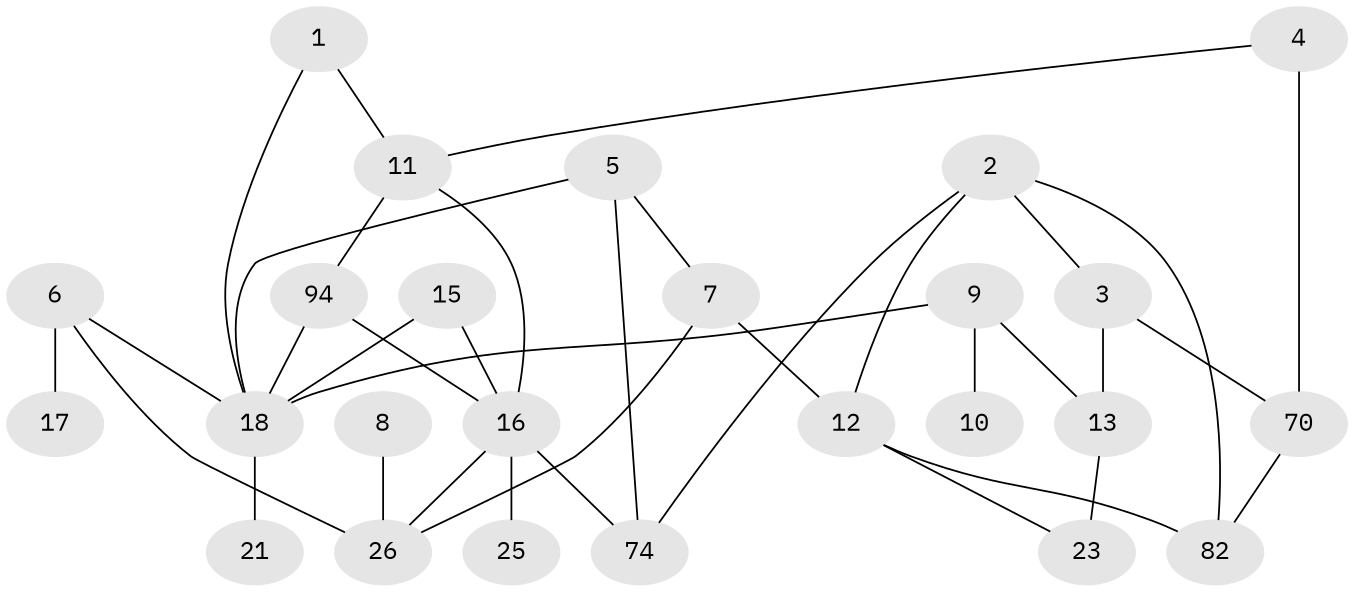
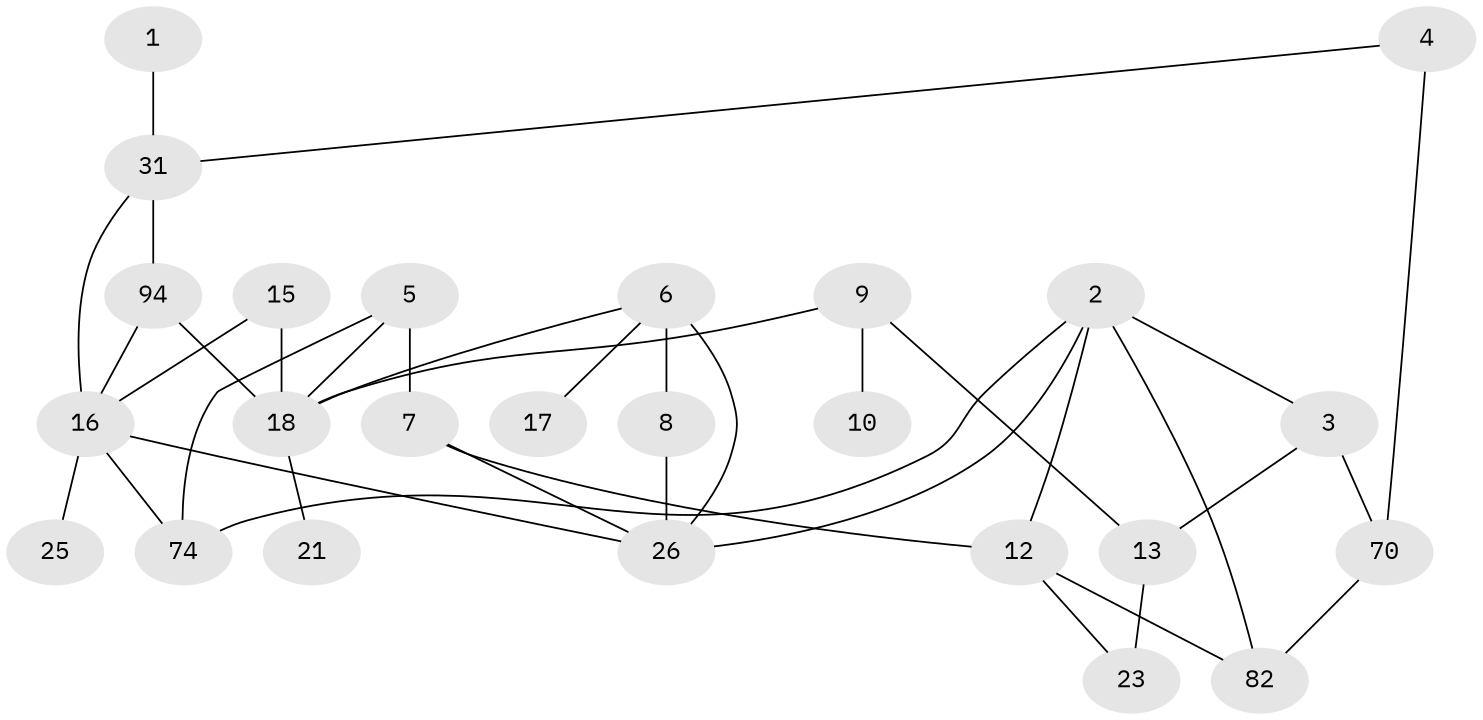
(403, 168) -> (153, 168)
(237, 226) -> none
none -> (666, 360)
none -> (931, 488)
